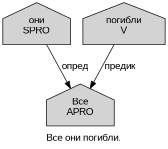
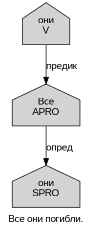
(124, 26) -> (46, 26)
(57, 63) -> (46, 142)
